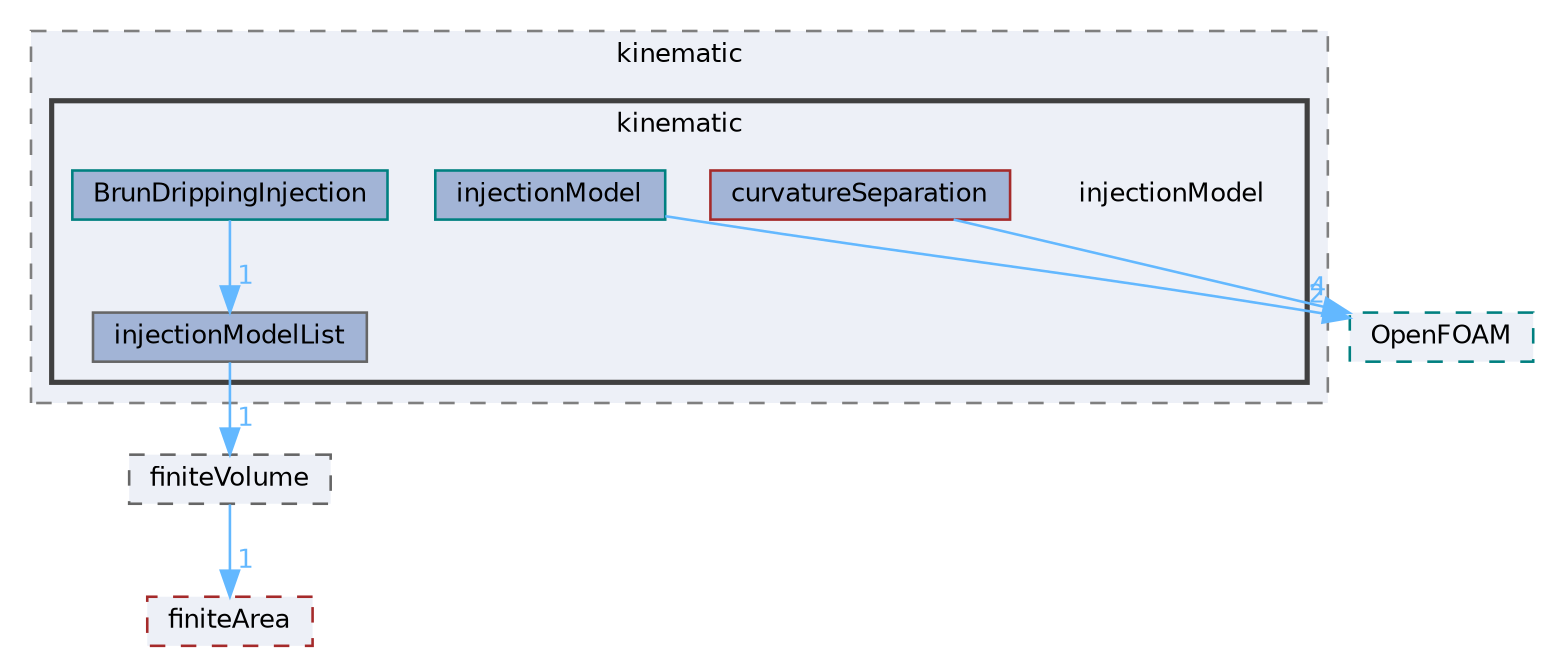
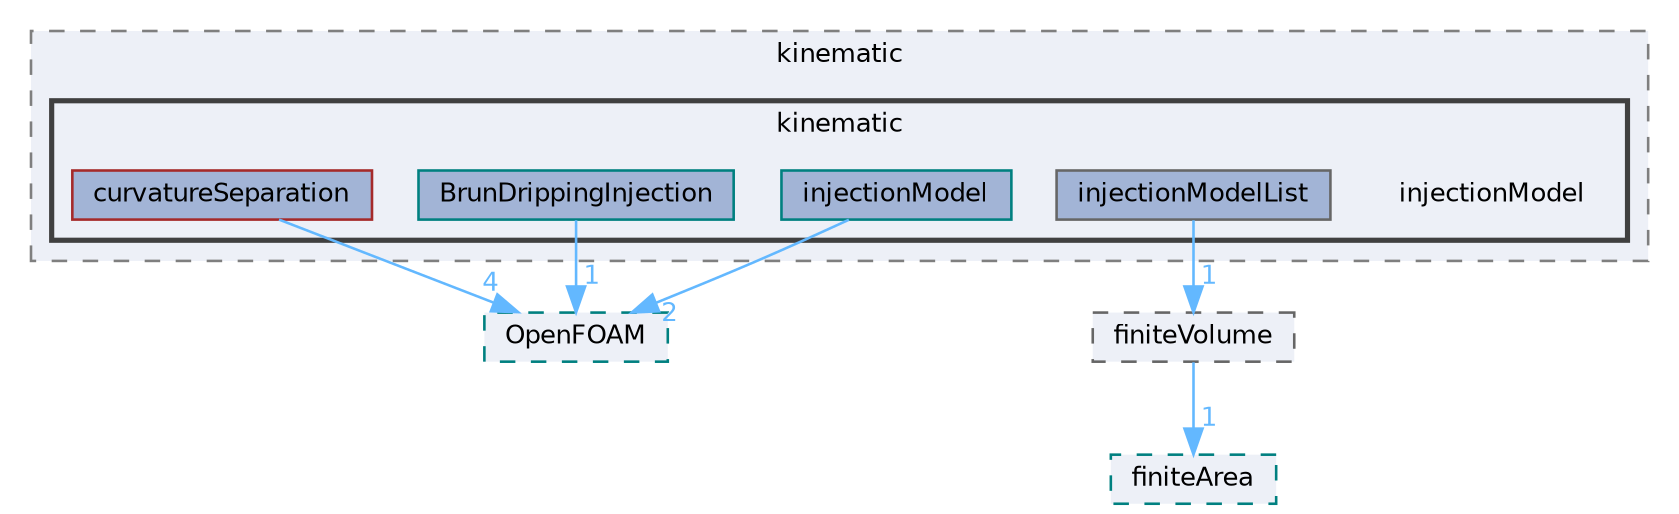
(230, 253) -> (576, 253)
(230, 621) -> (1194, 479)
